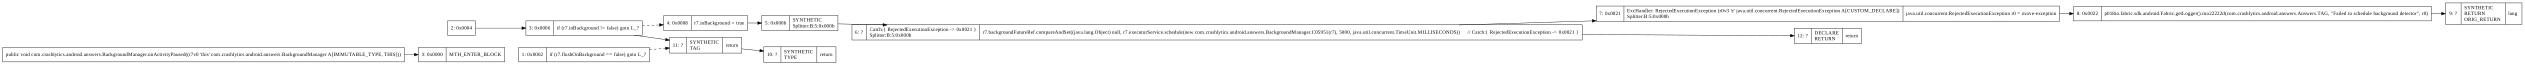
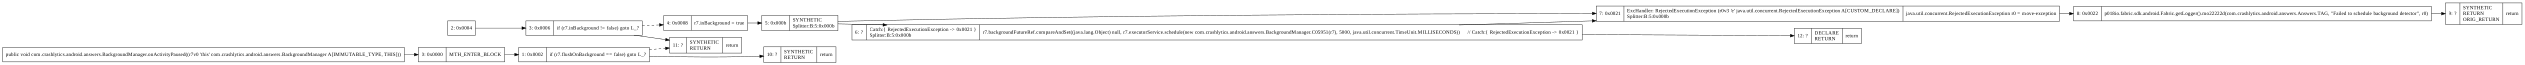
(2513, 13) -> (2512, 13)
none -> (1215, 16)
(695, 48) -> (701, 48)
(751, 50) -> (705, 57)
none -> (510, 55)
(791, 57) -> (795, 57)
